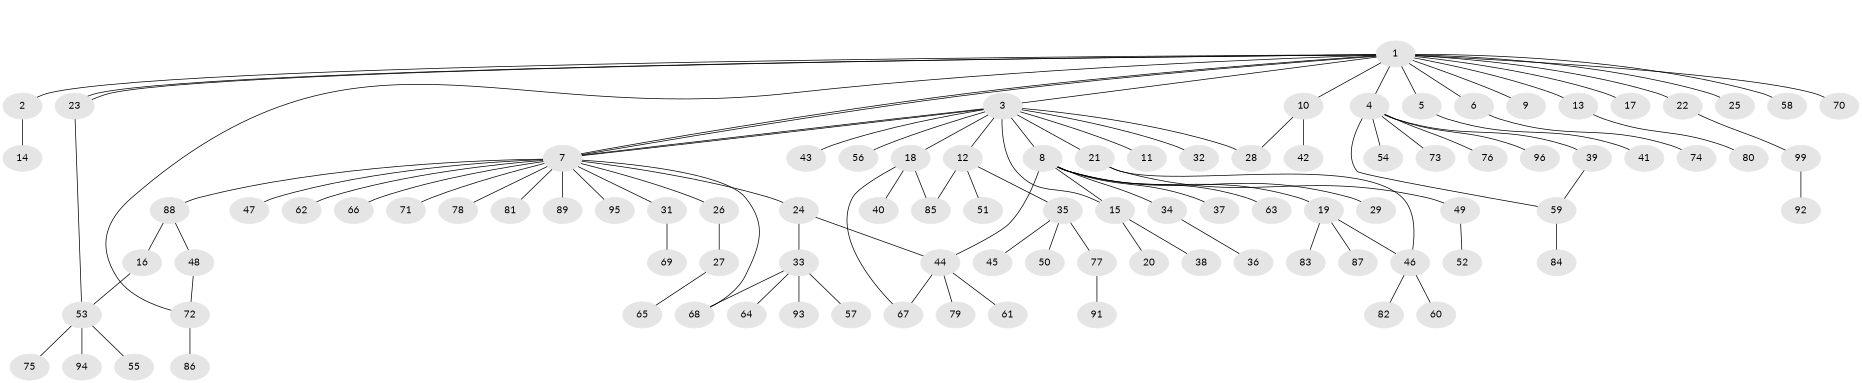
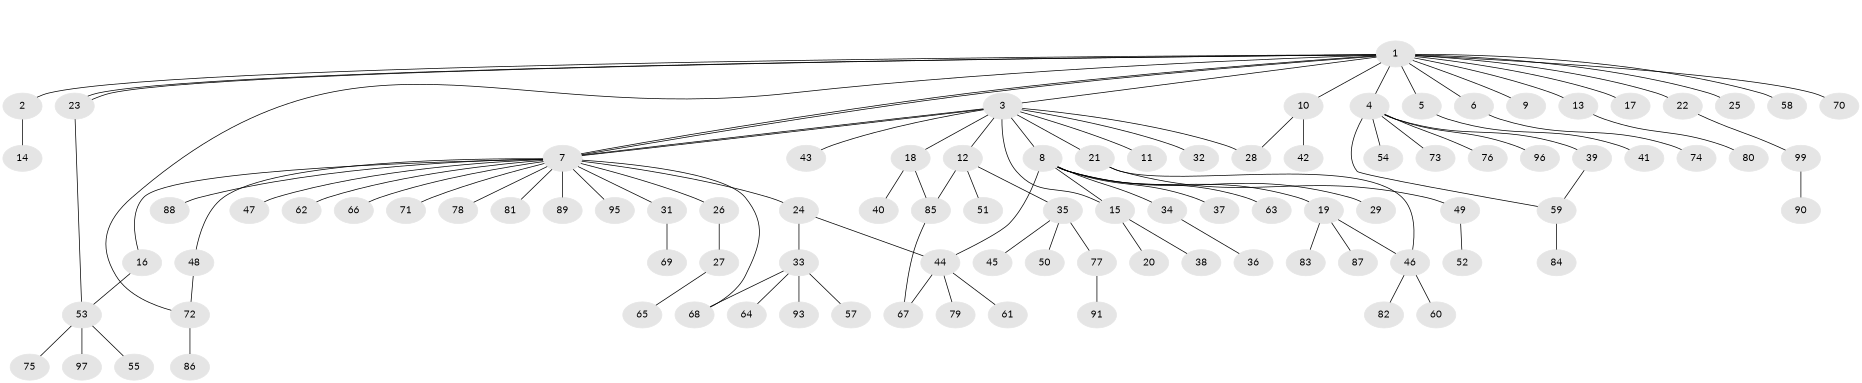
(858, 158) -> none
(1801, 211) -> (1801, 211)
(849, 235) -> (911, 262)
(182, 236) -> (284, 176)
(156, 237) -> (280, 171)
(82, 367) -> (82, 367)
